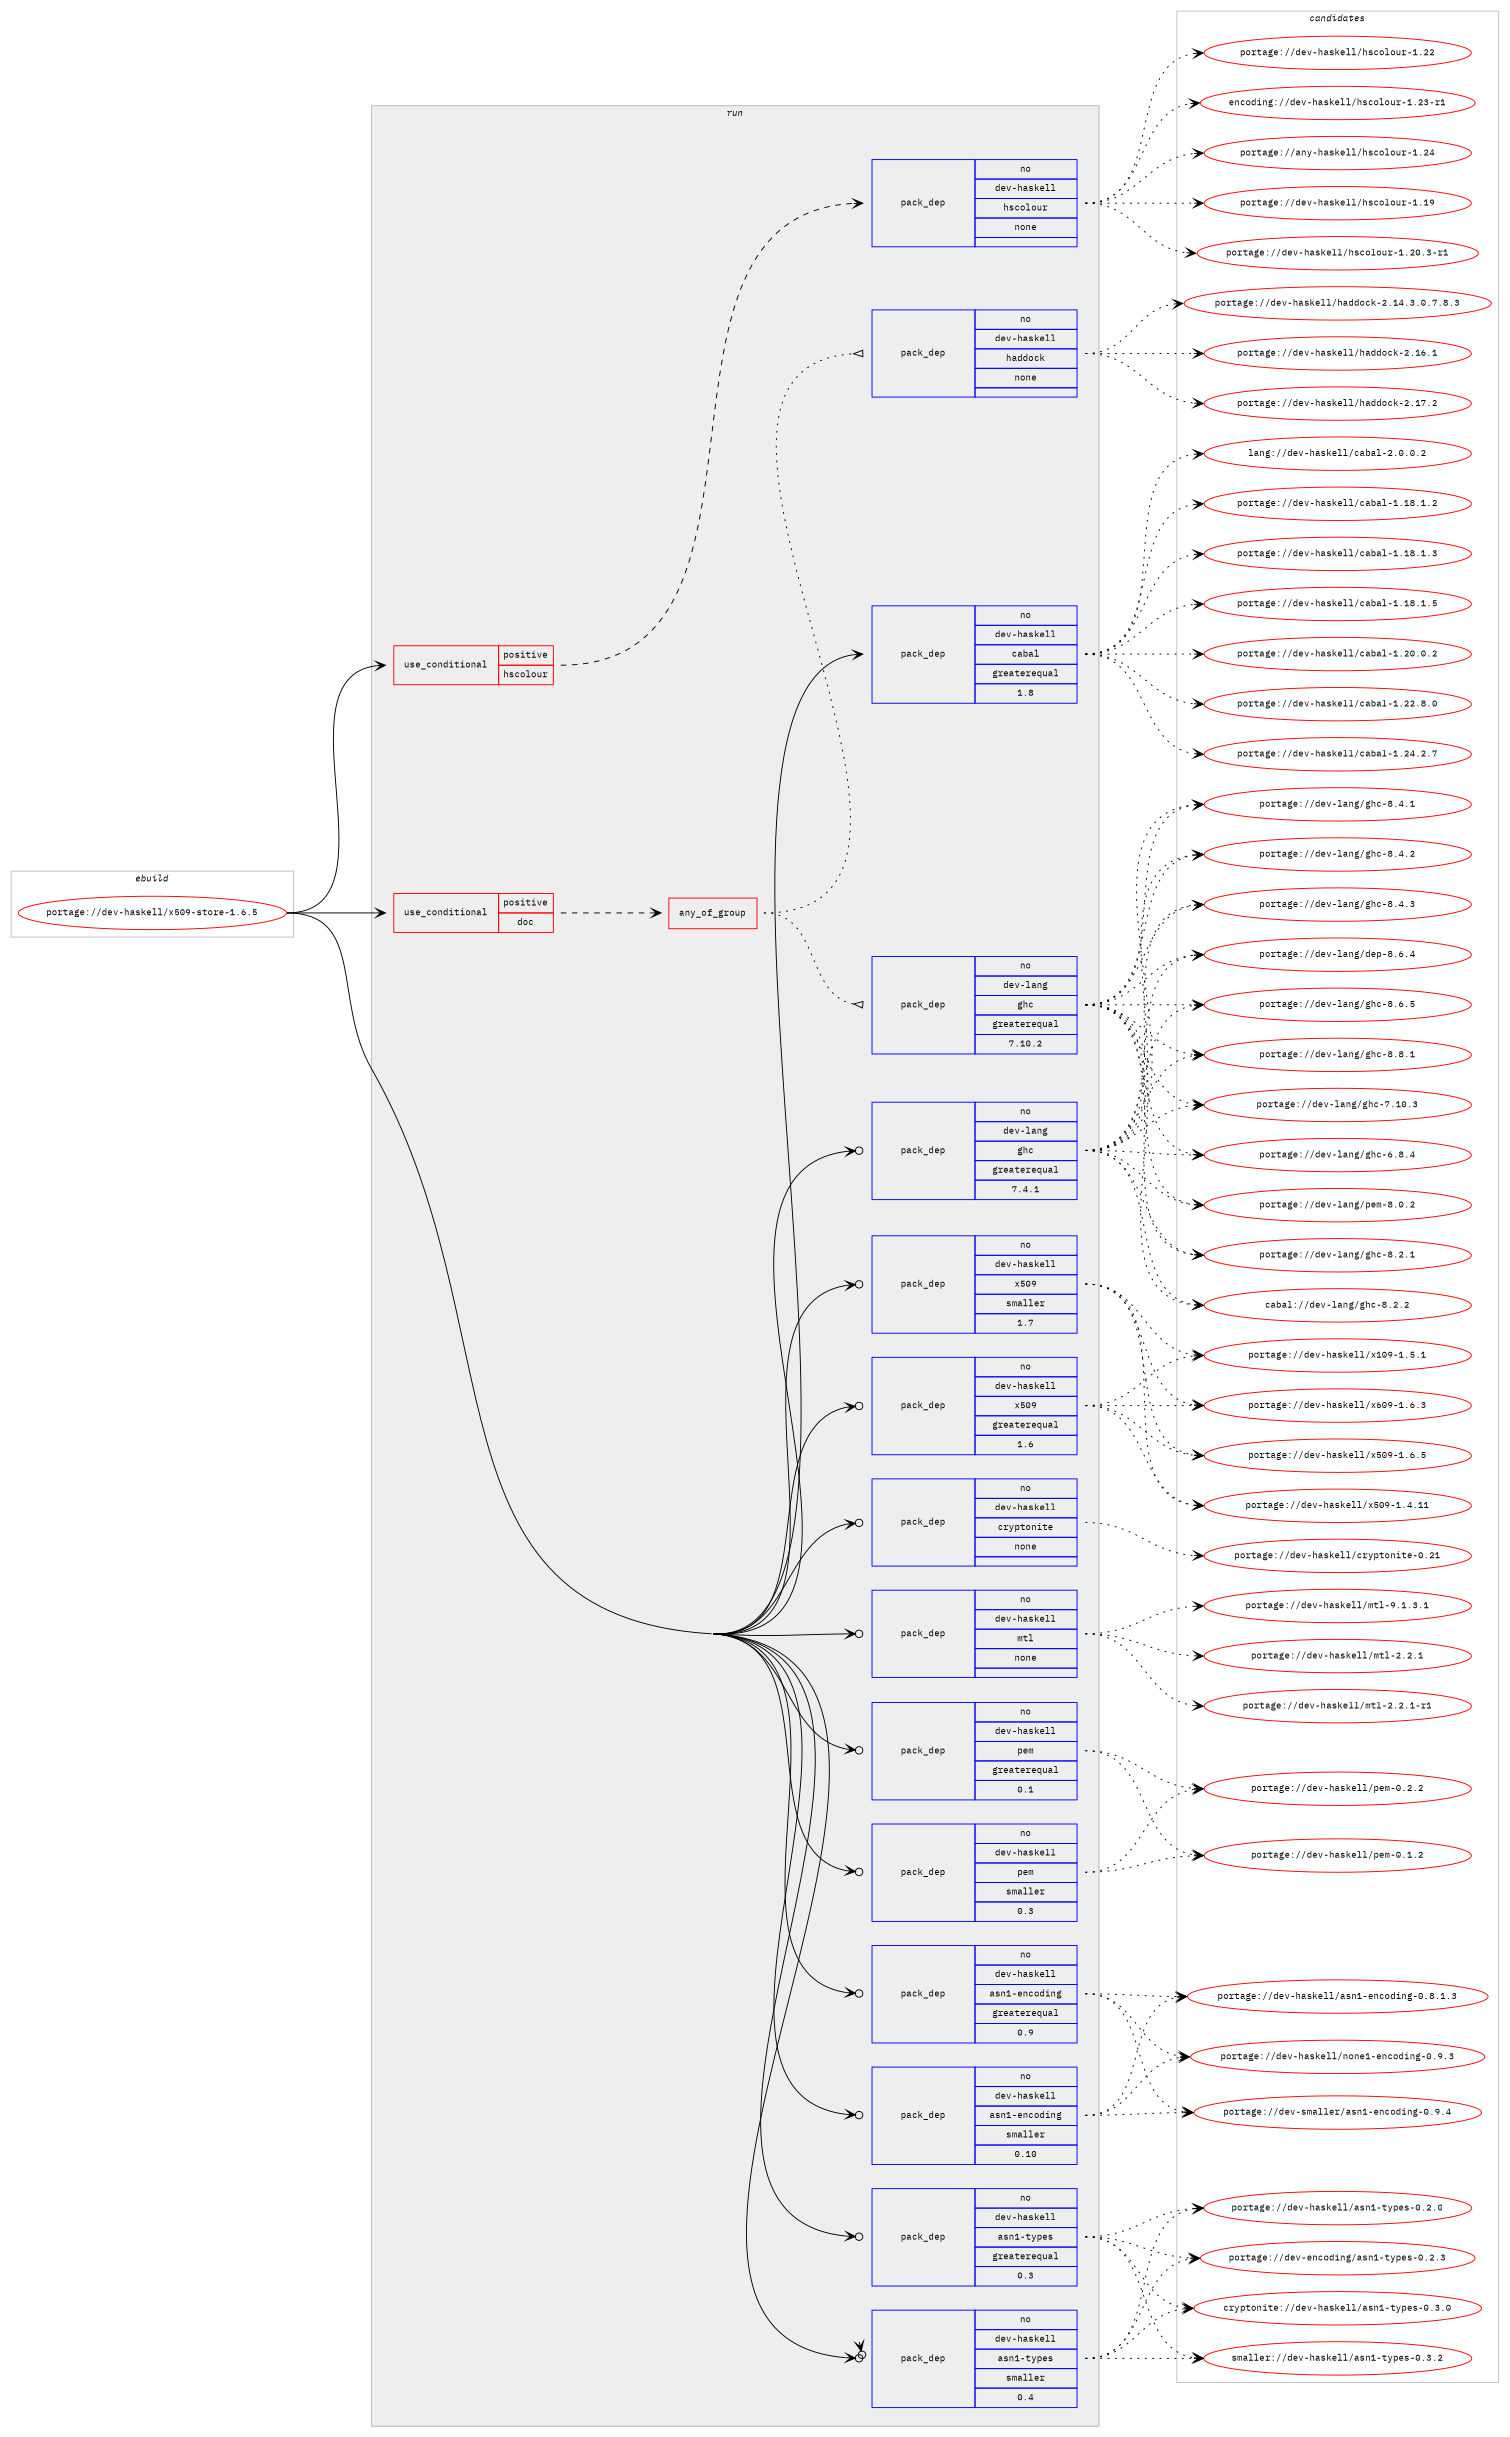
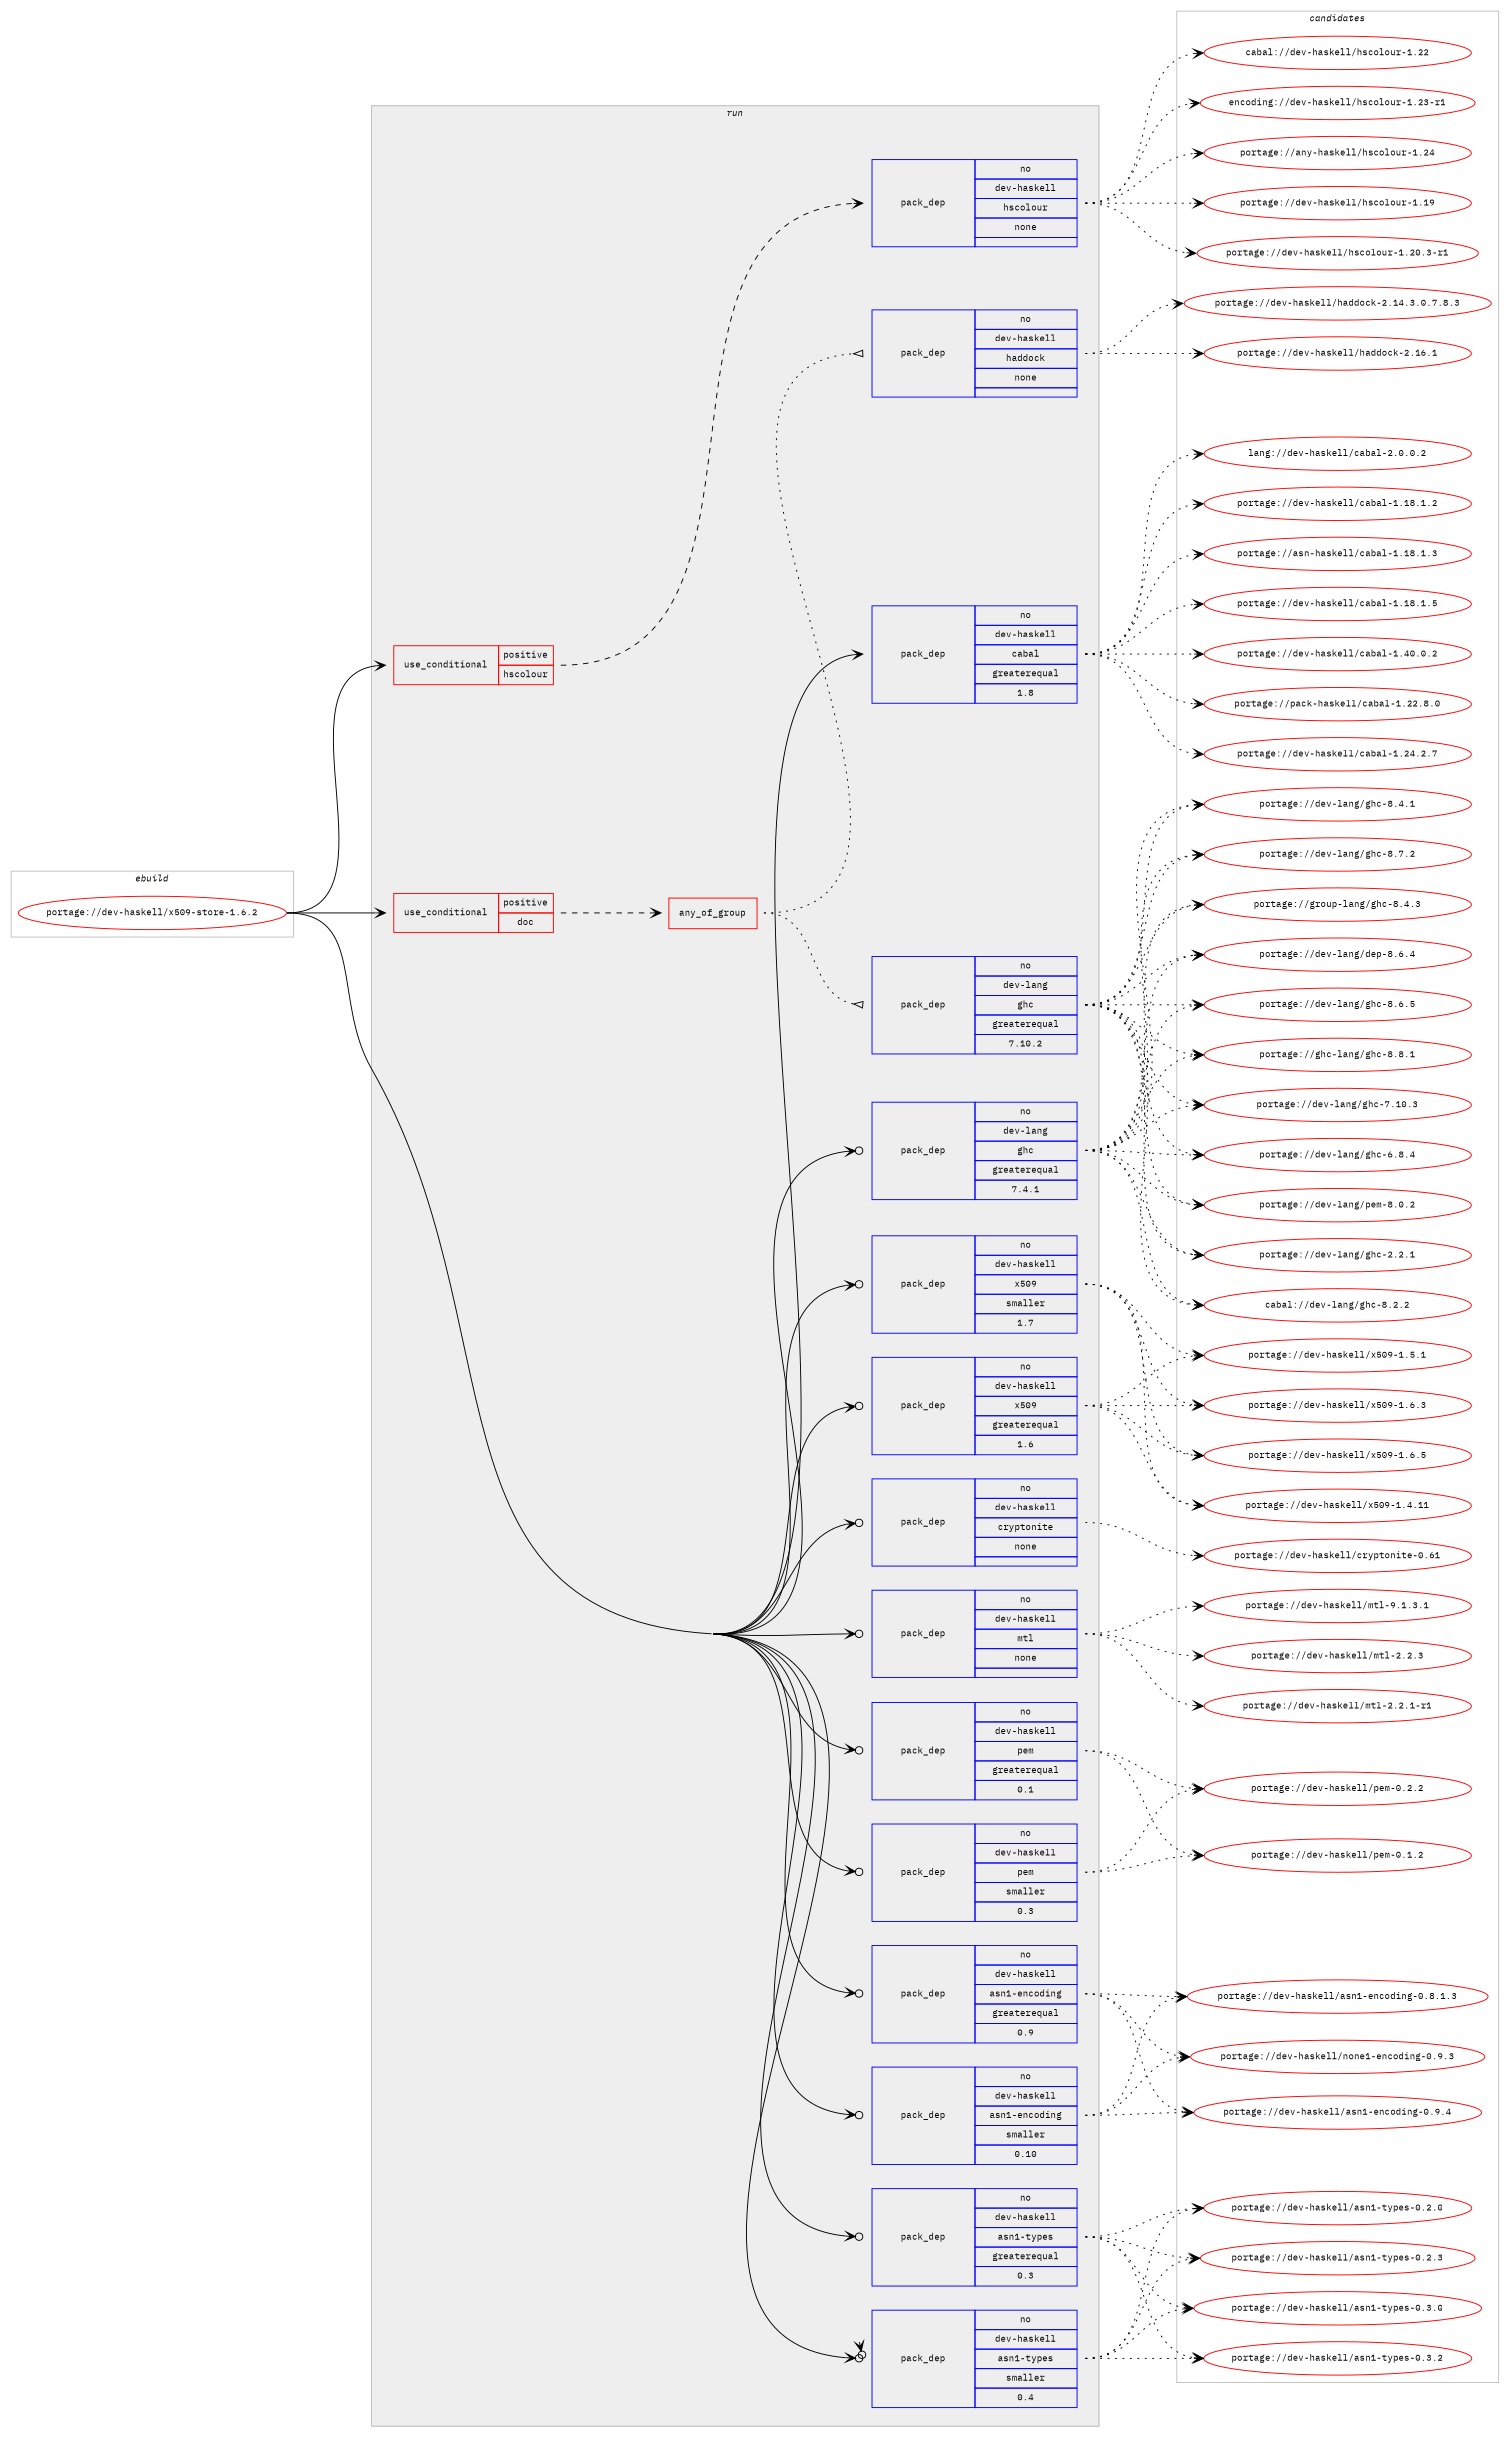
(1338, 53) -> (1338, 53)
(1338, 404) -> none
(1338, 554) -> (1338, 554)
(1338, 654) -> (1338, 654)
(1338, 704) -> (1338, 704)
(1338, 854) -> (1338, 854)
(1338, 905) -> (1338, 905)
(152, 913) -> (152, 913)
(1338, 1055) -> (1338, 1055)
(1338, 1255) -> (1338, 1255)
(1338, 1355) -> (1338, 1355)
(1338, 1406) -> (1338, 1406)
(1338, 1556) -> (1338, 1556)
(1338, 1656) -> (1338, 1656)
(1338, 2113) -> (1338, 2113)
(1338, 2258) -> (1338, 2258)
(1338, 2308) -> (1338, 2308)
(1338, 2358) -> (1338, 2358)
